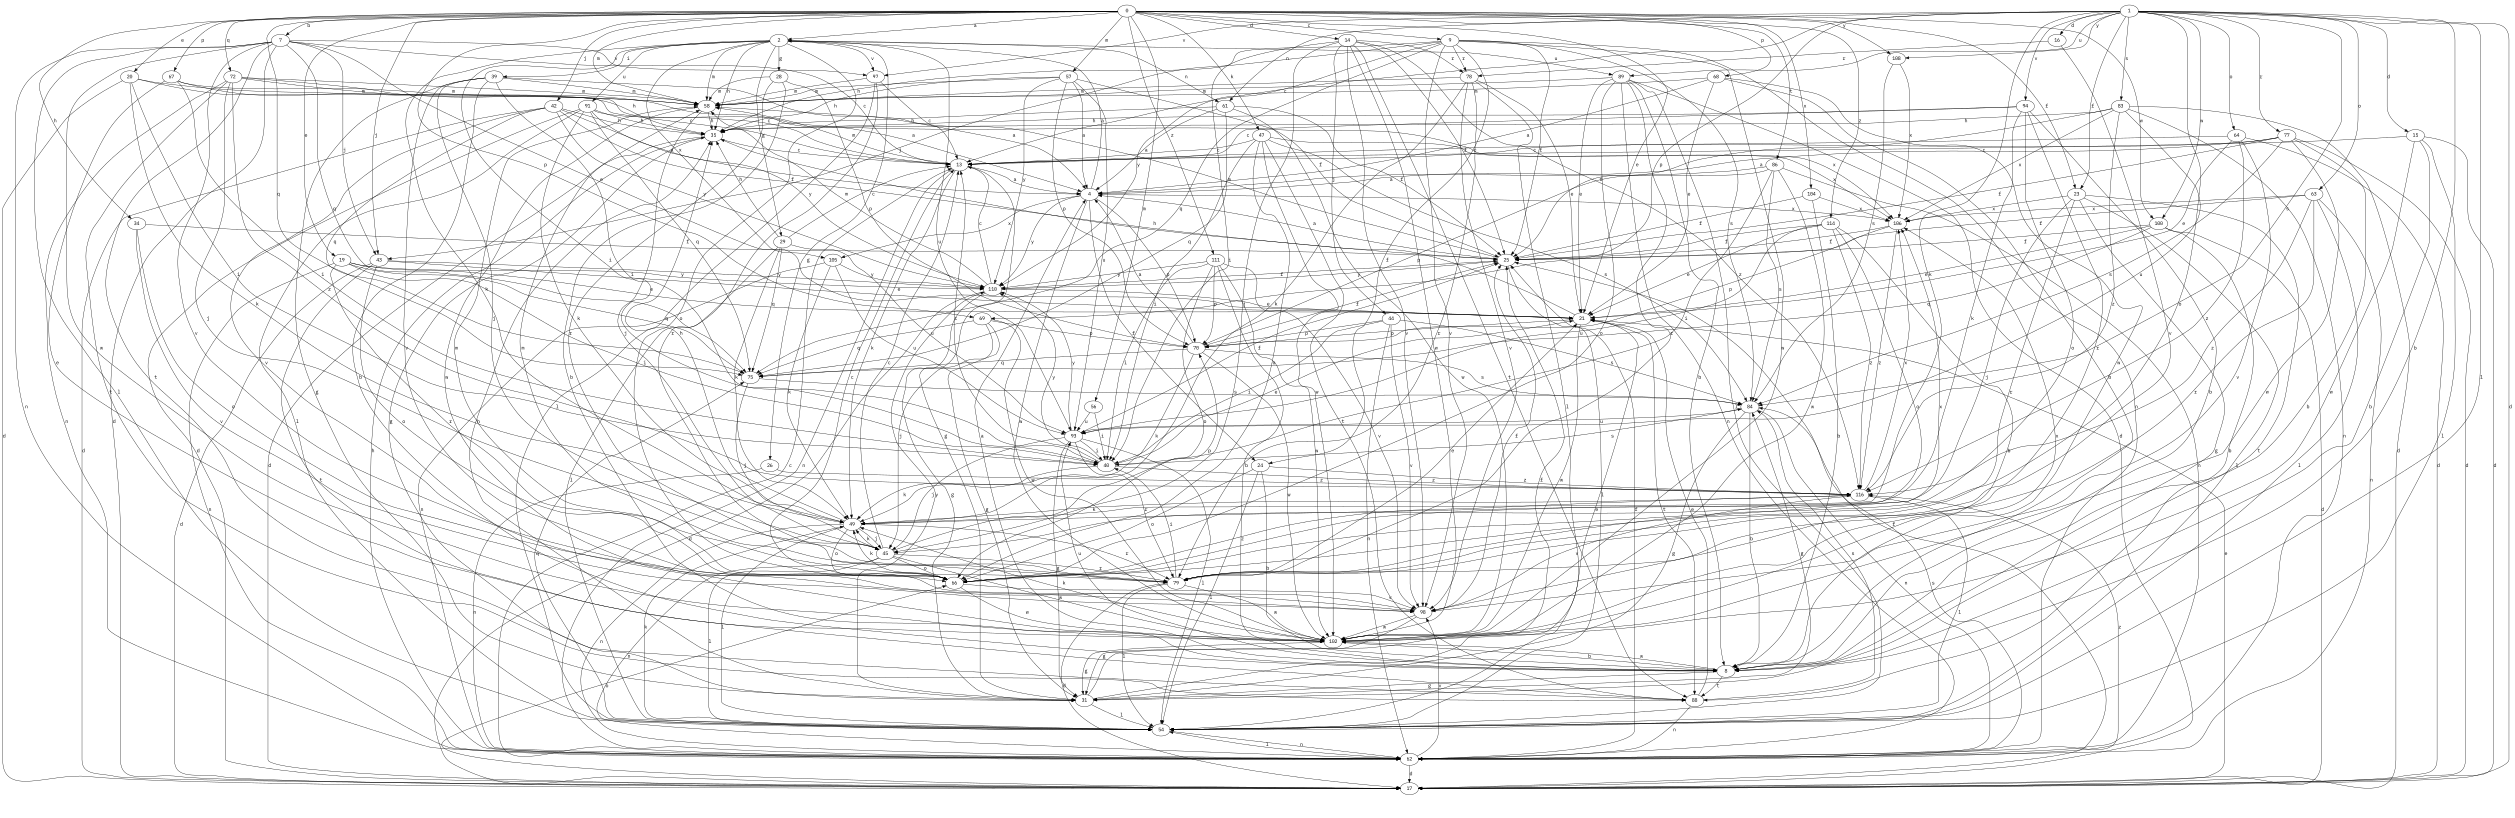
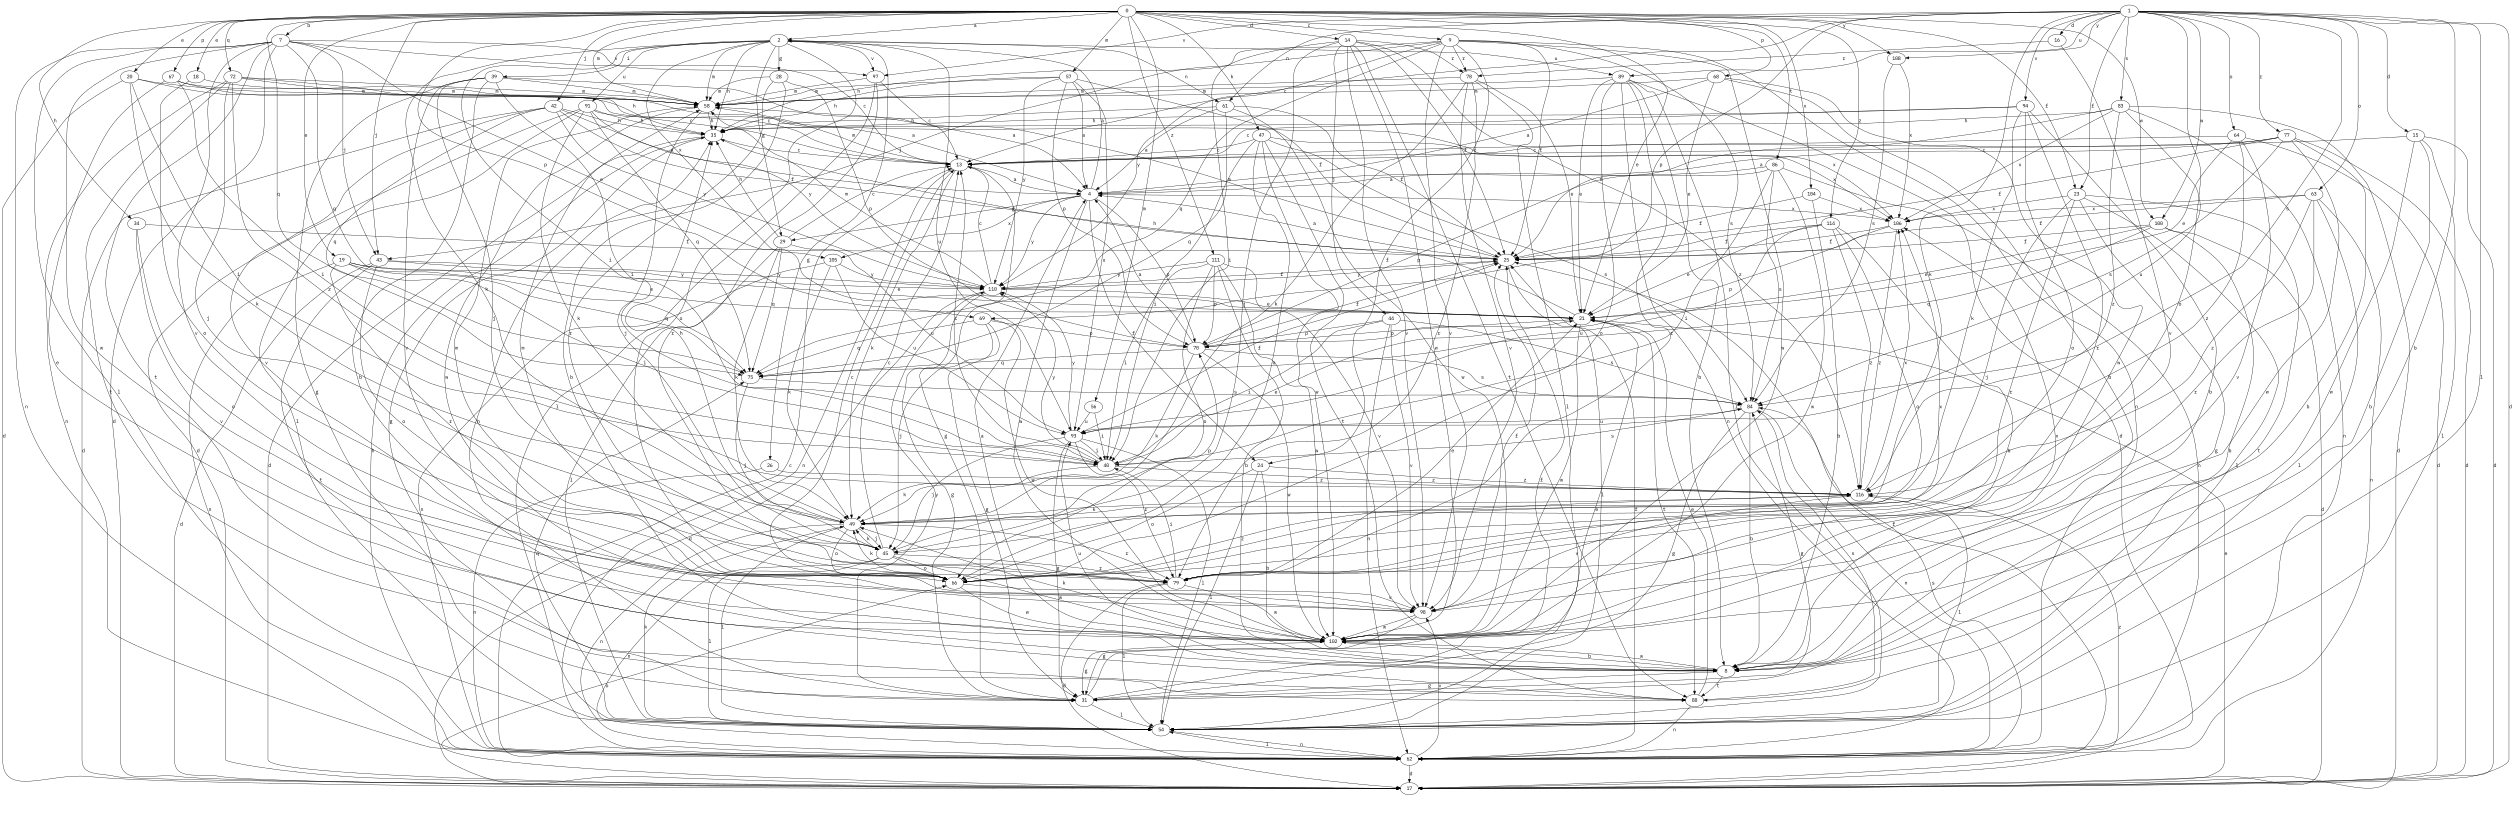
none -> (196, 77)
none -> (945, 217)
